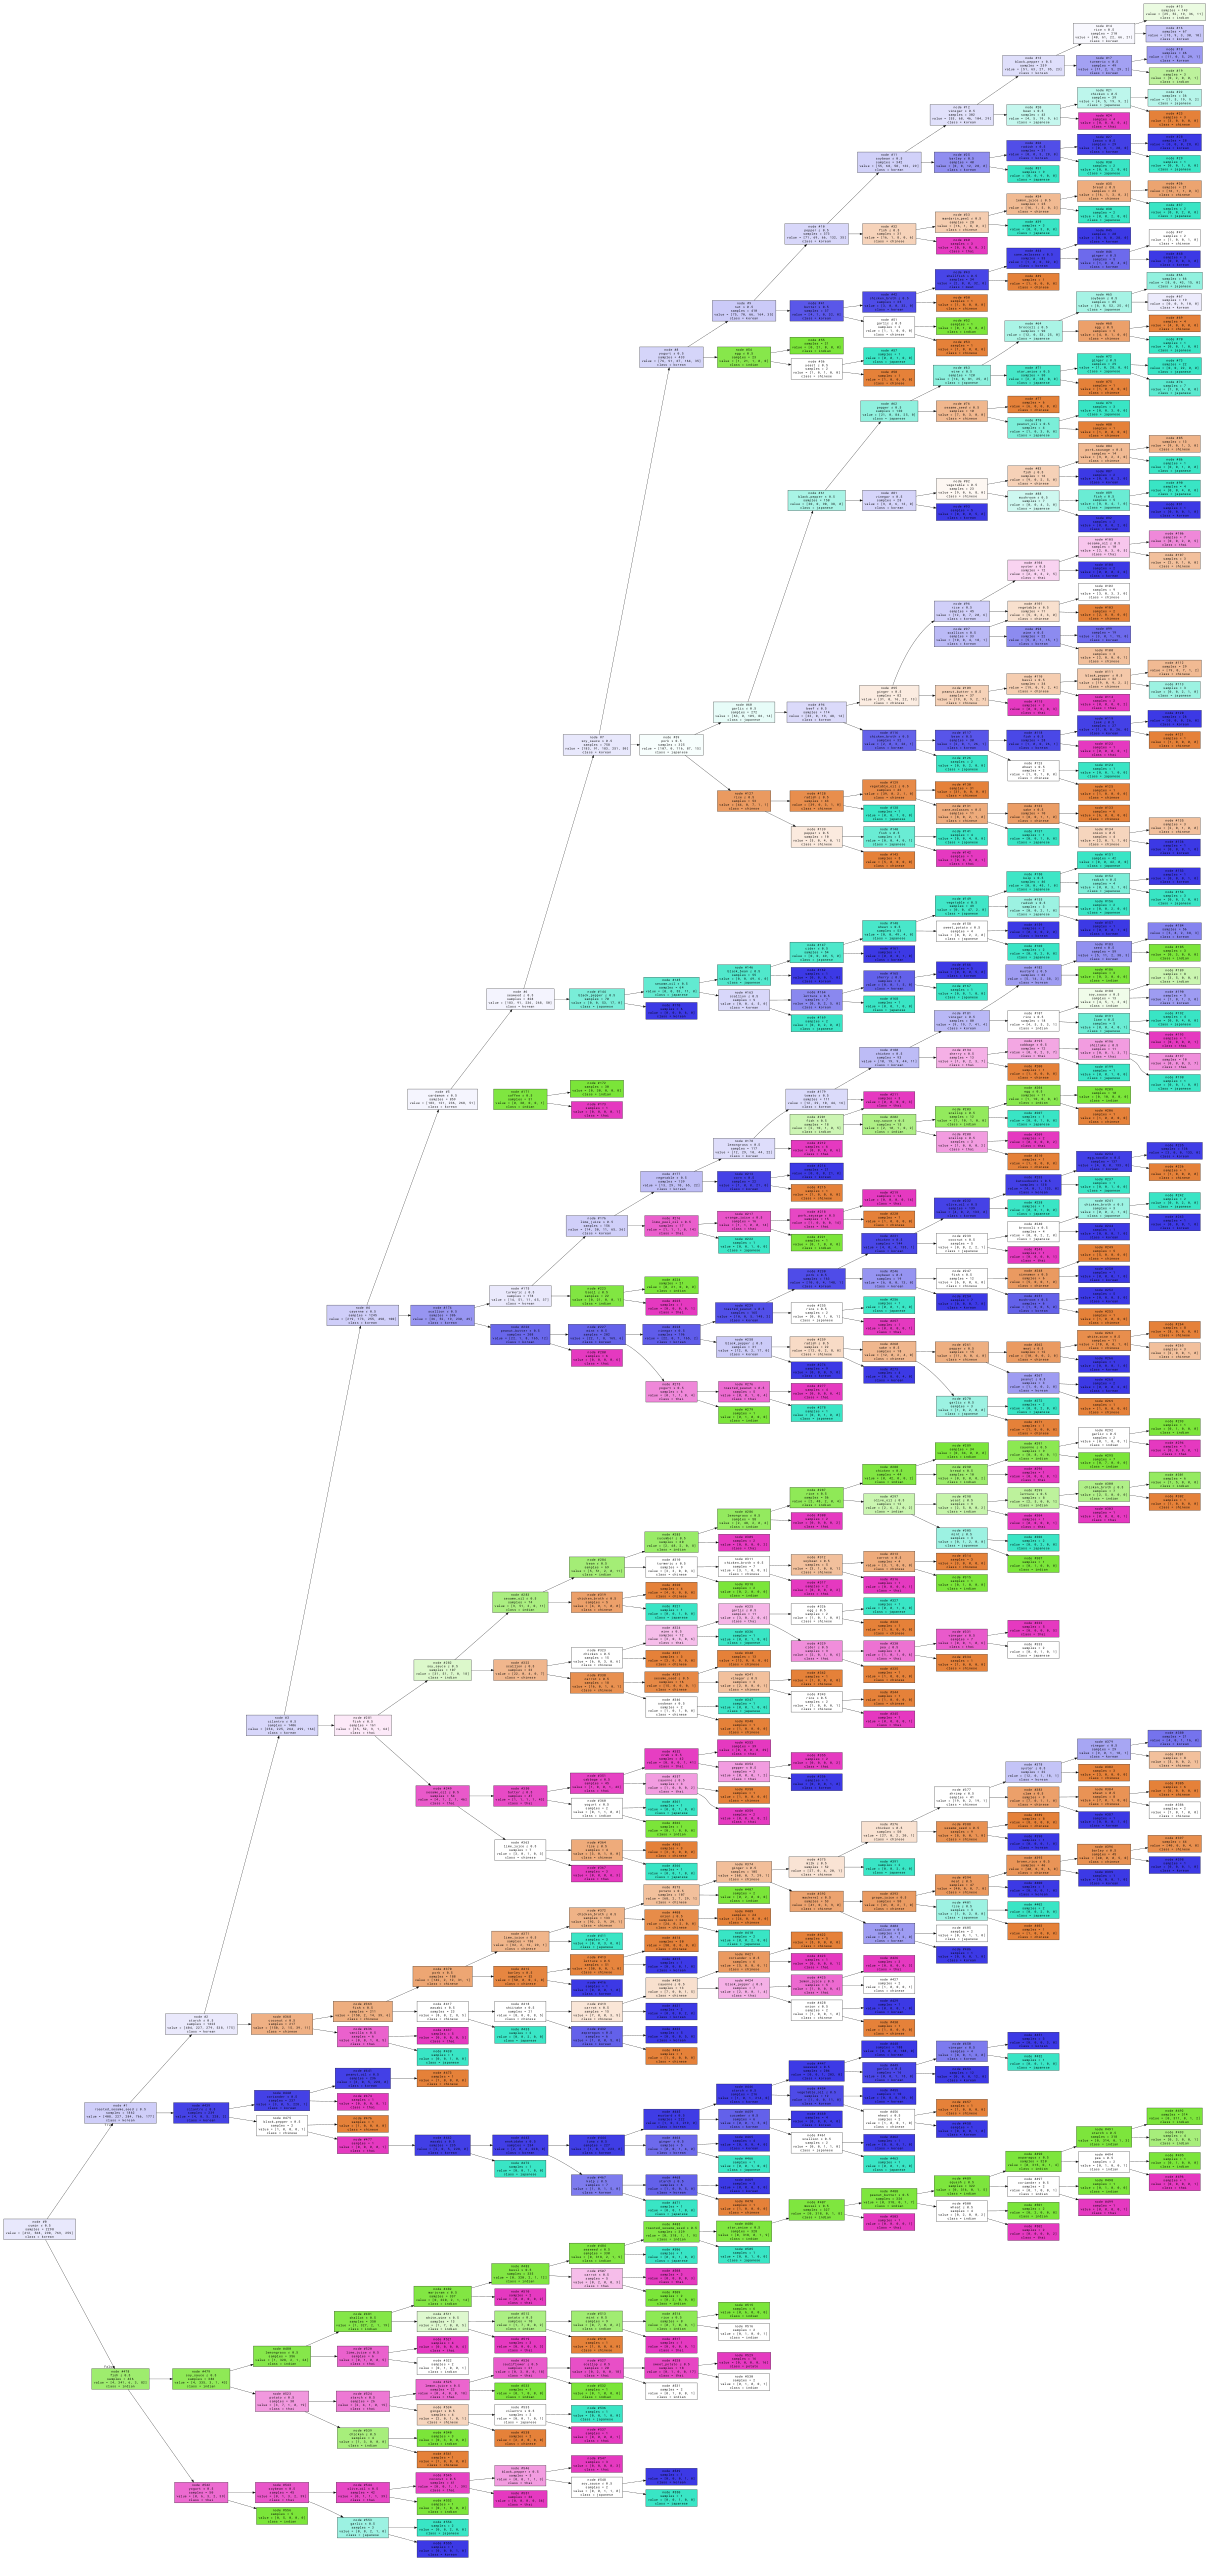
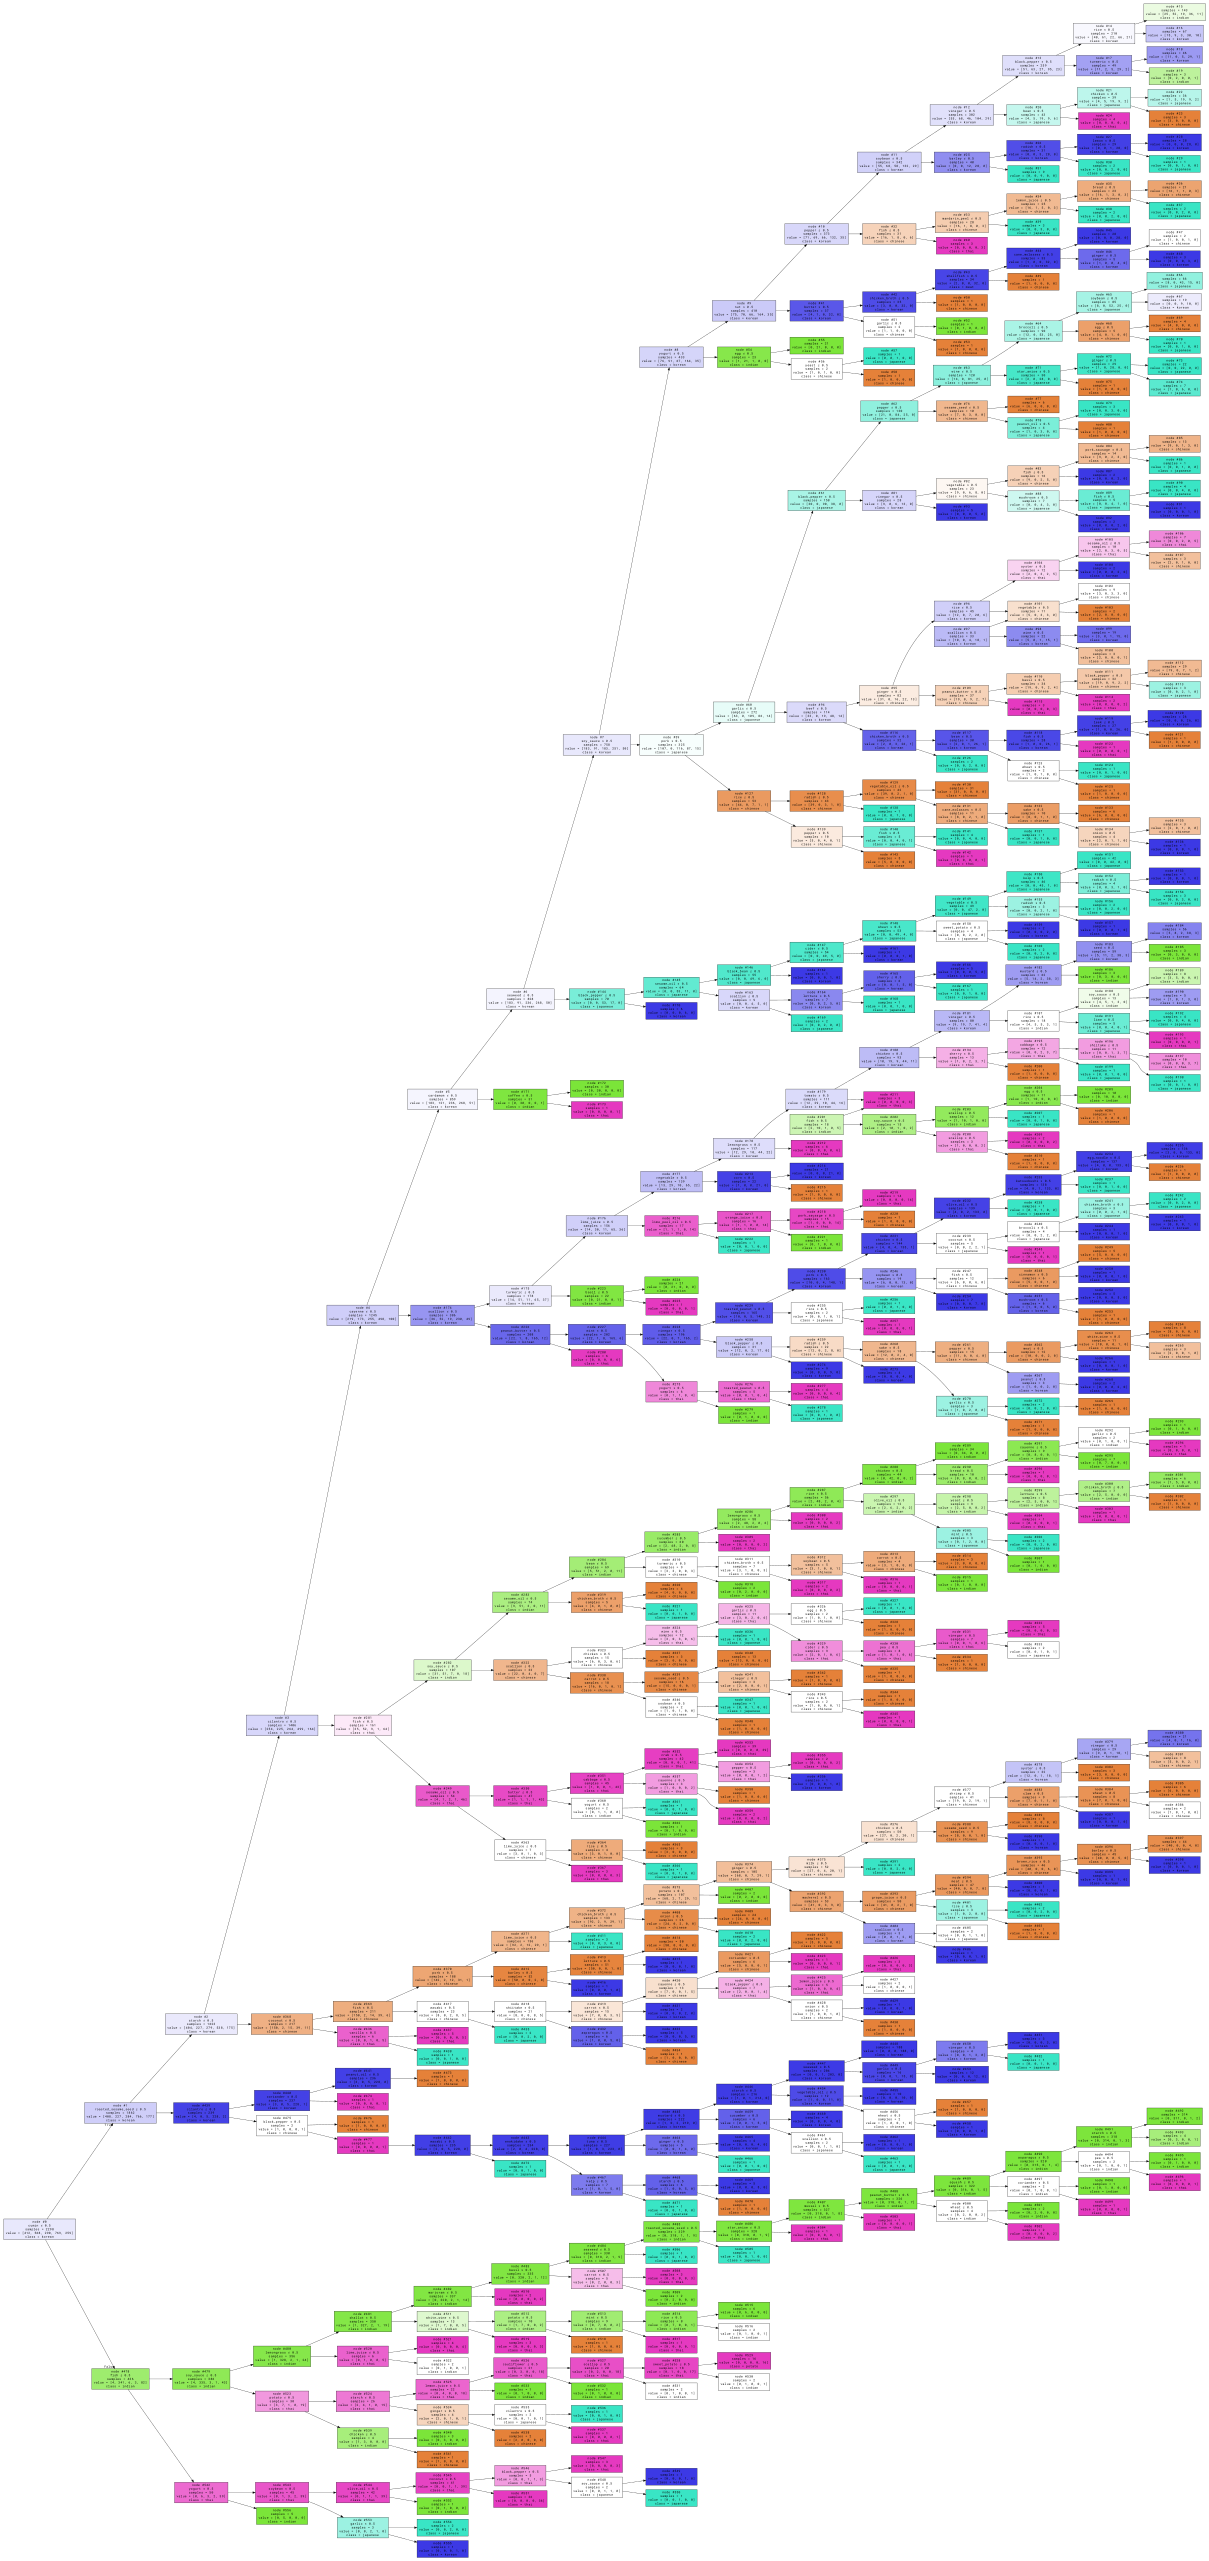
none -> (484, 1099)
(1068, 1394) -> (1067, 1407)
none -> (817, 2233)
